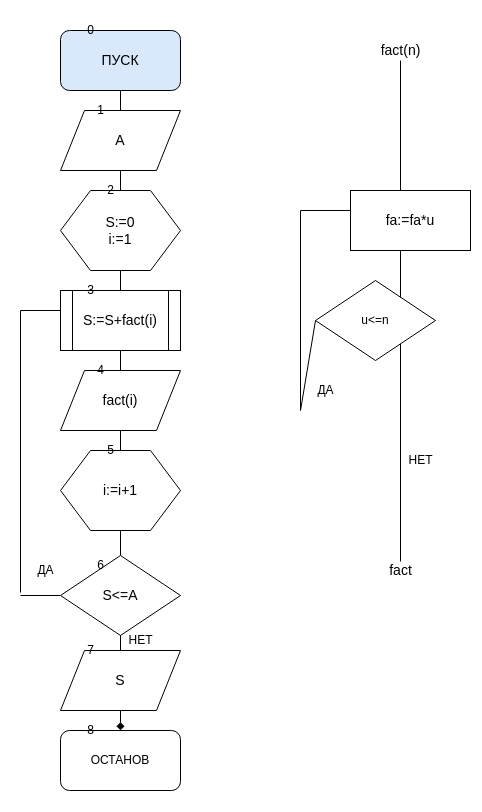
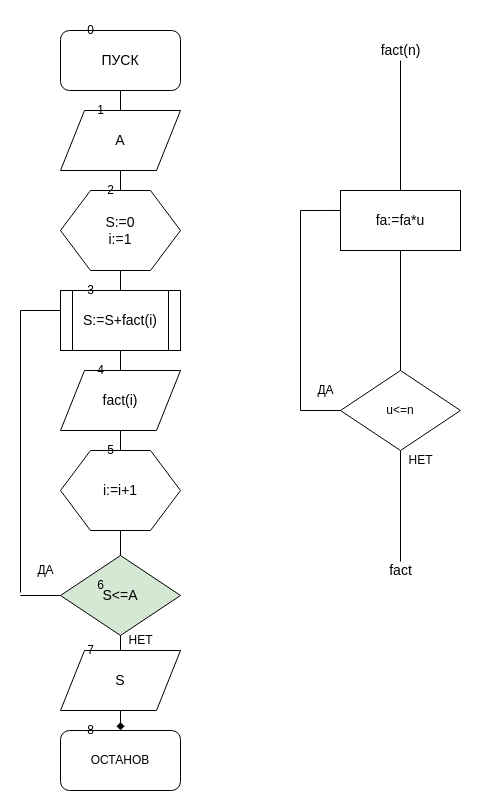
(121, 61) -> (121, 61)
(411, 221) -> (401, 221)
(376, 321) -> (401, 411)
(101, 566) -> (101, 586)
(121, 596) -> (121, 596)
